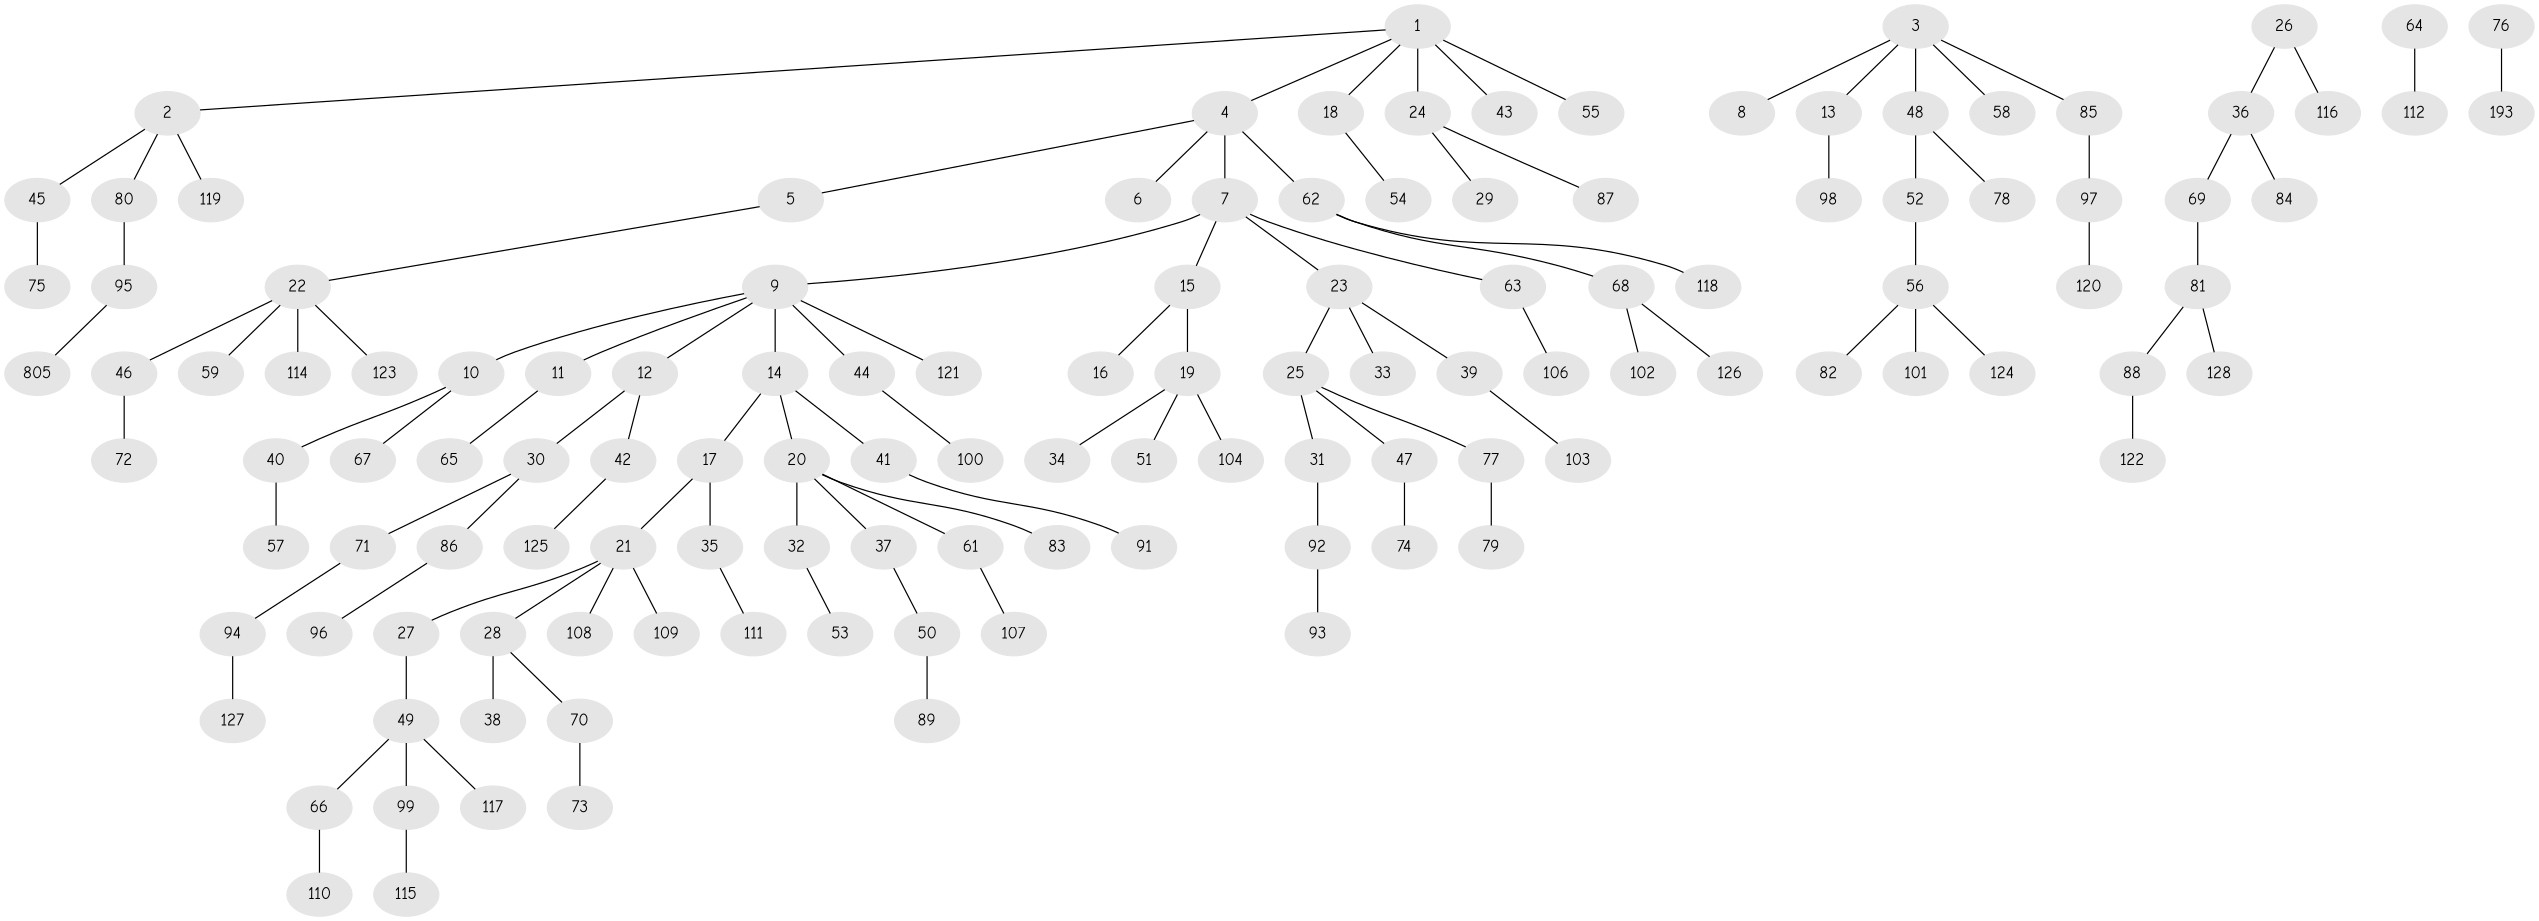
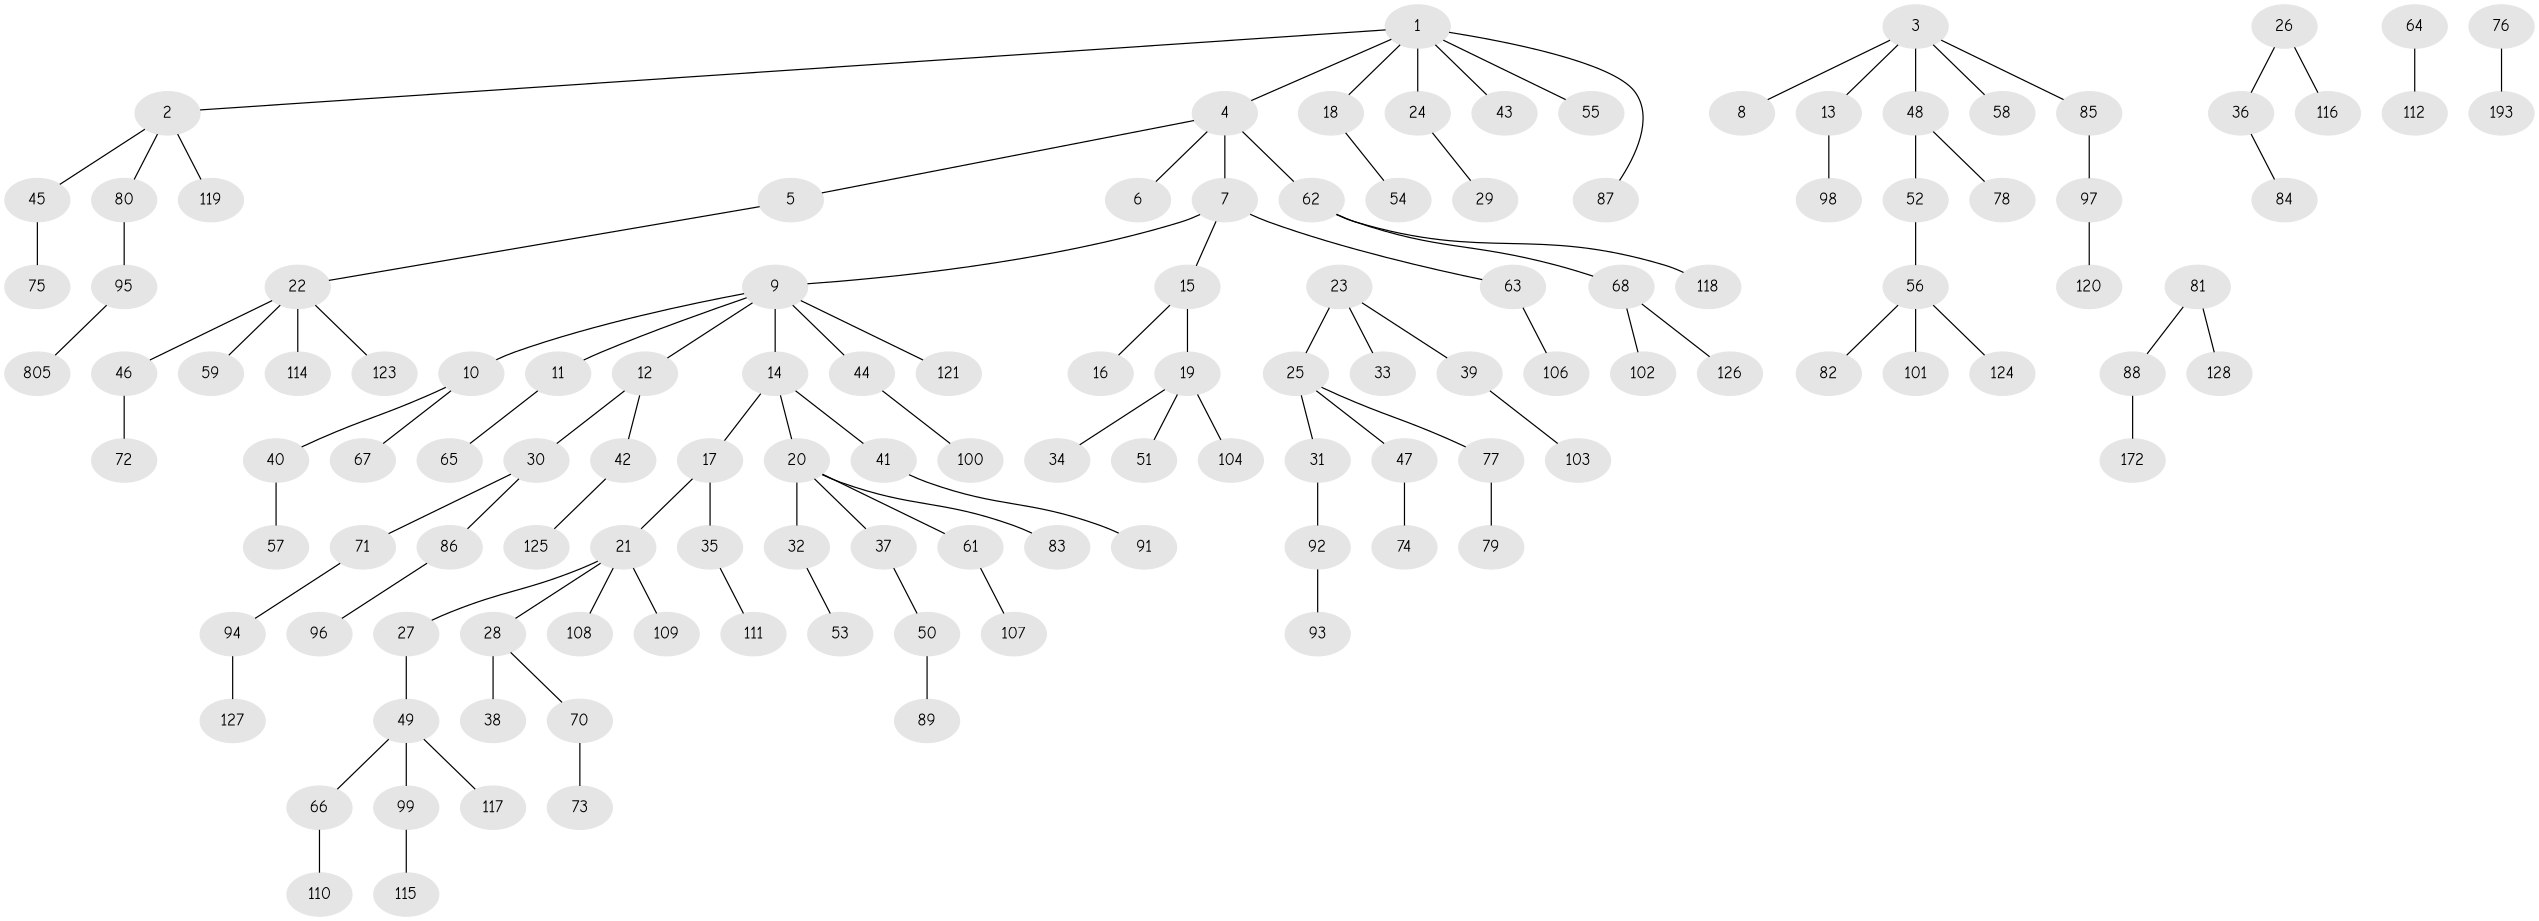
(1511, 157) -> (1591, 66)
(2198, 200) -> none
(1282, 243) -> none
(2133, 461) -> (2133, 461)
